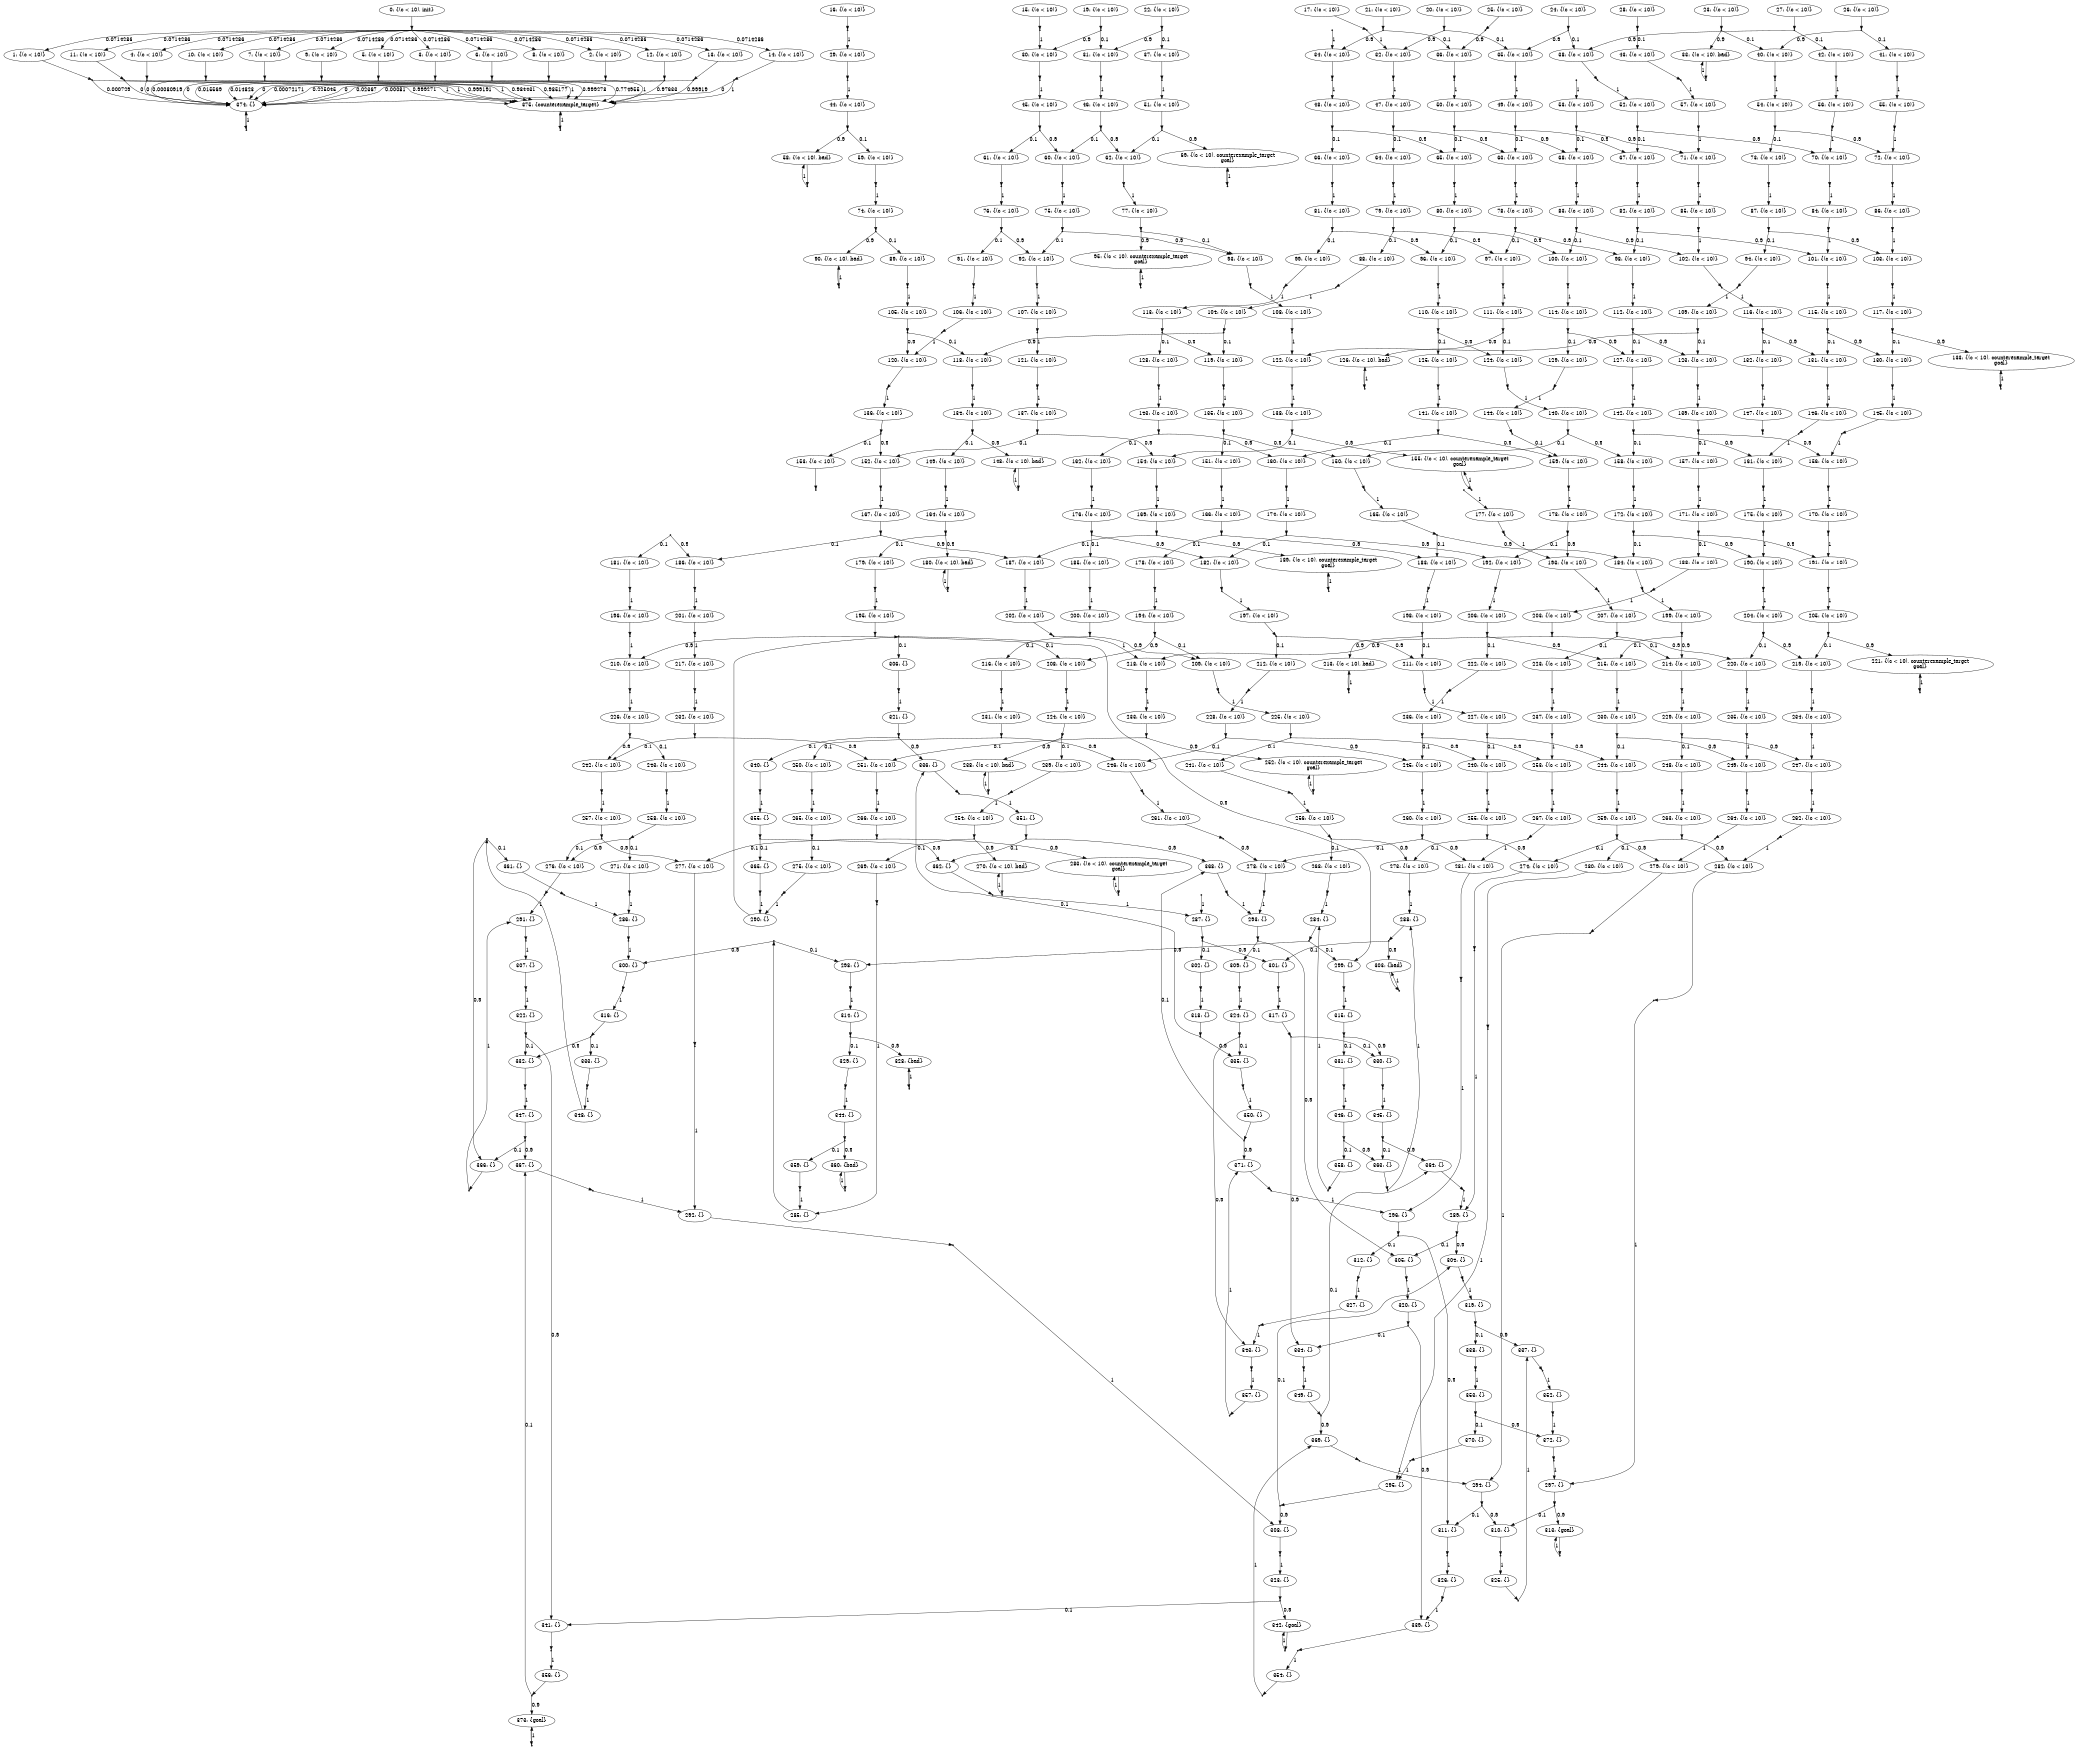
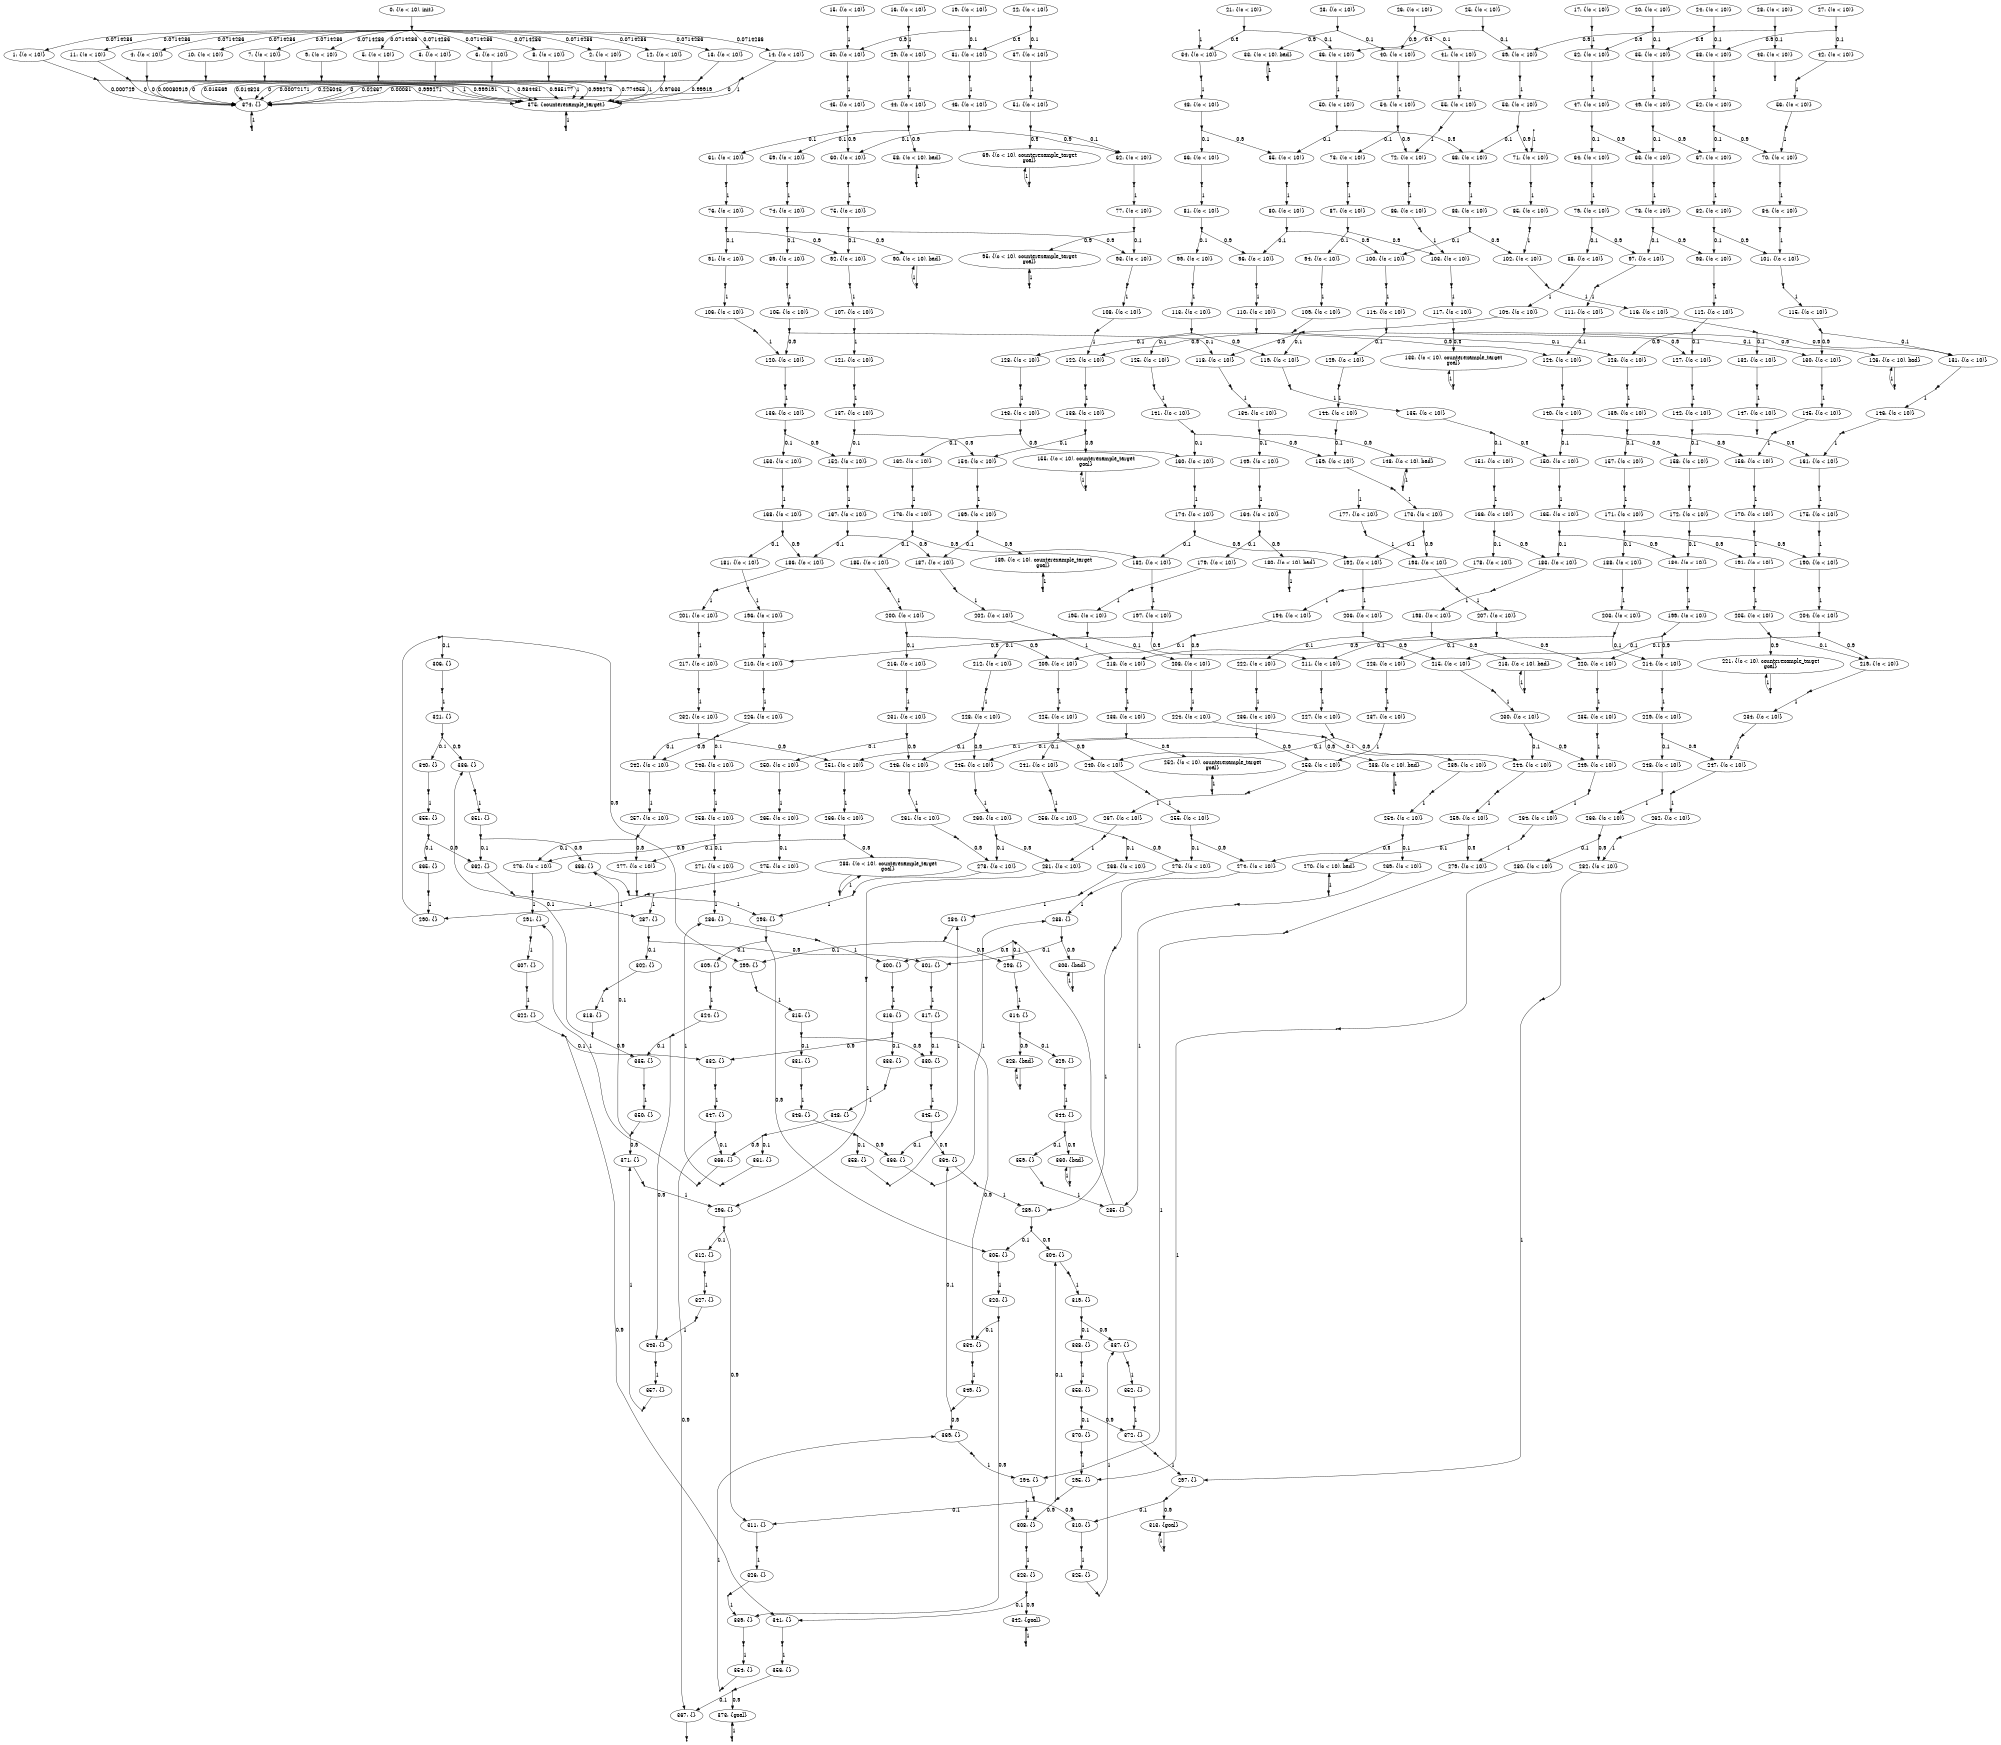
none -> (1520, 55)
(1698, 105) -> none
none -> (783, 515)
(695, 1216) -> none
